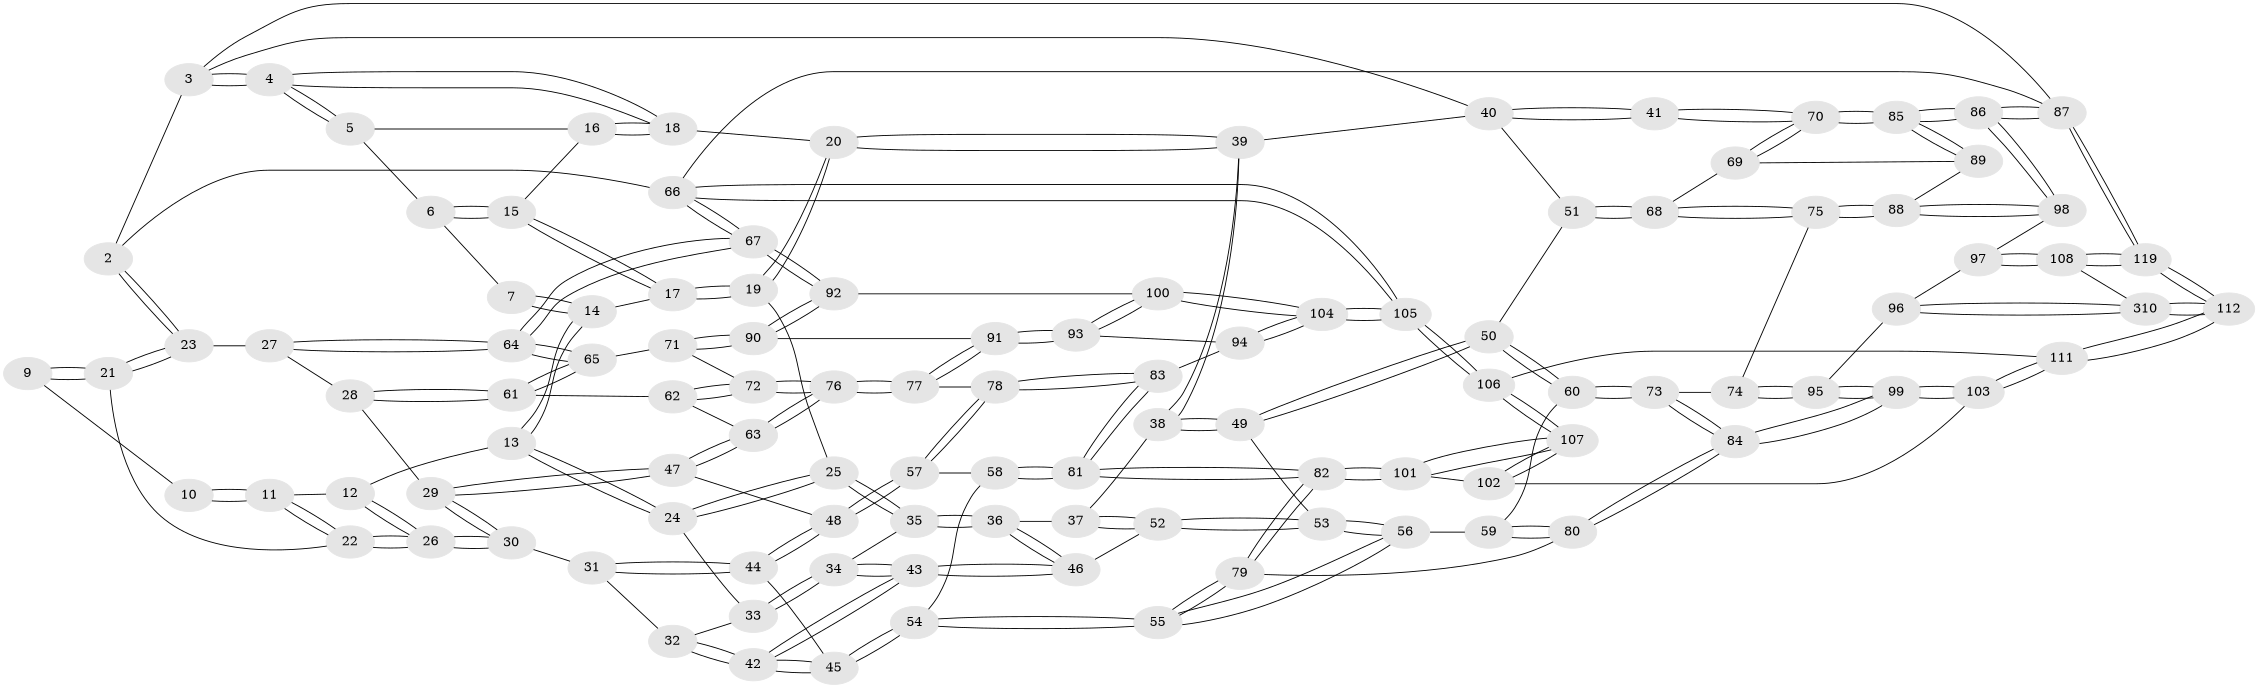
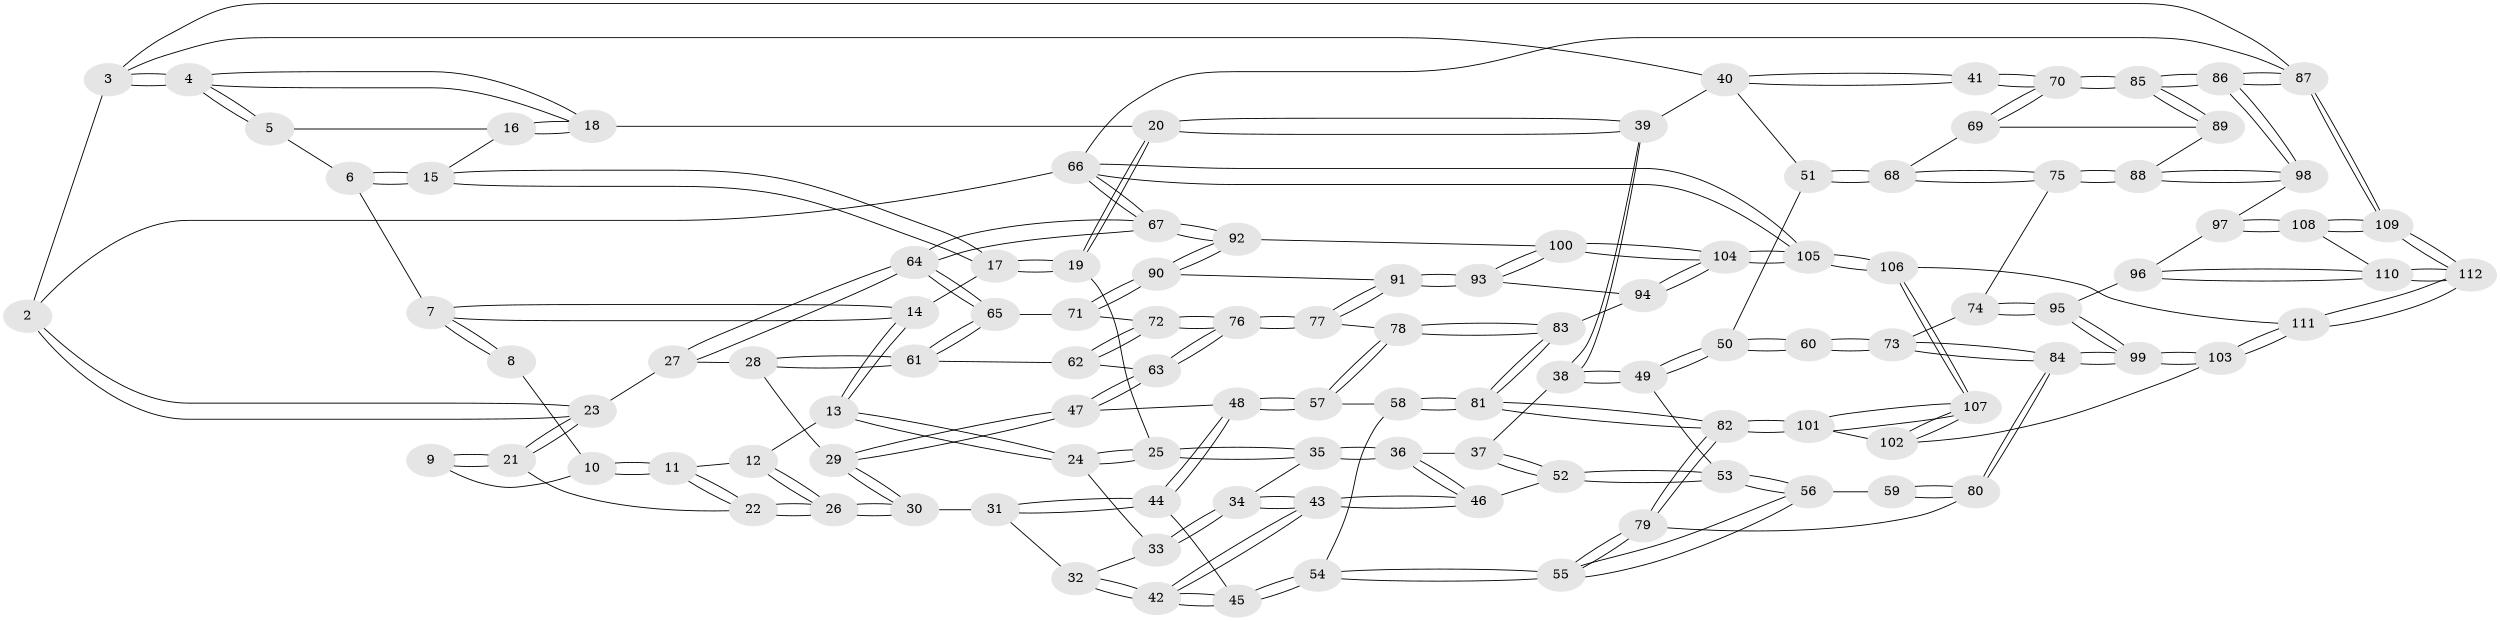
(2146, 260) -> (2387, 226)
(2146, 309) -> (2387, 275)
none -> (512, 362)
(1528, 478) -> none
